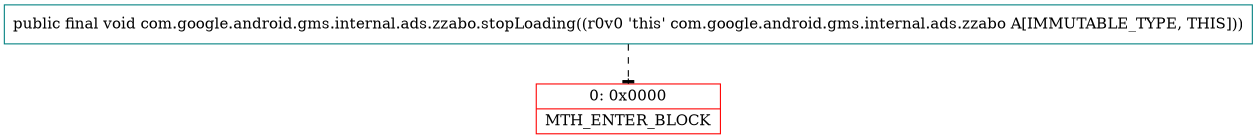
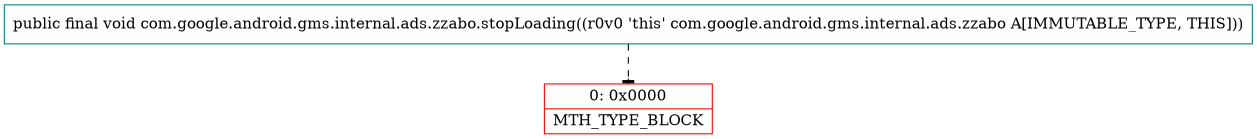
(628, 121) -> (628, 121)
